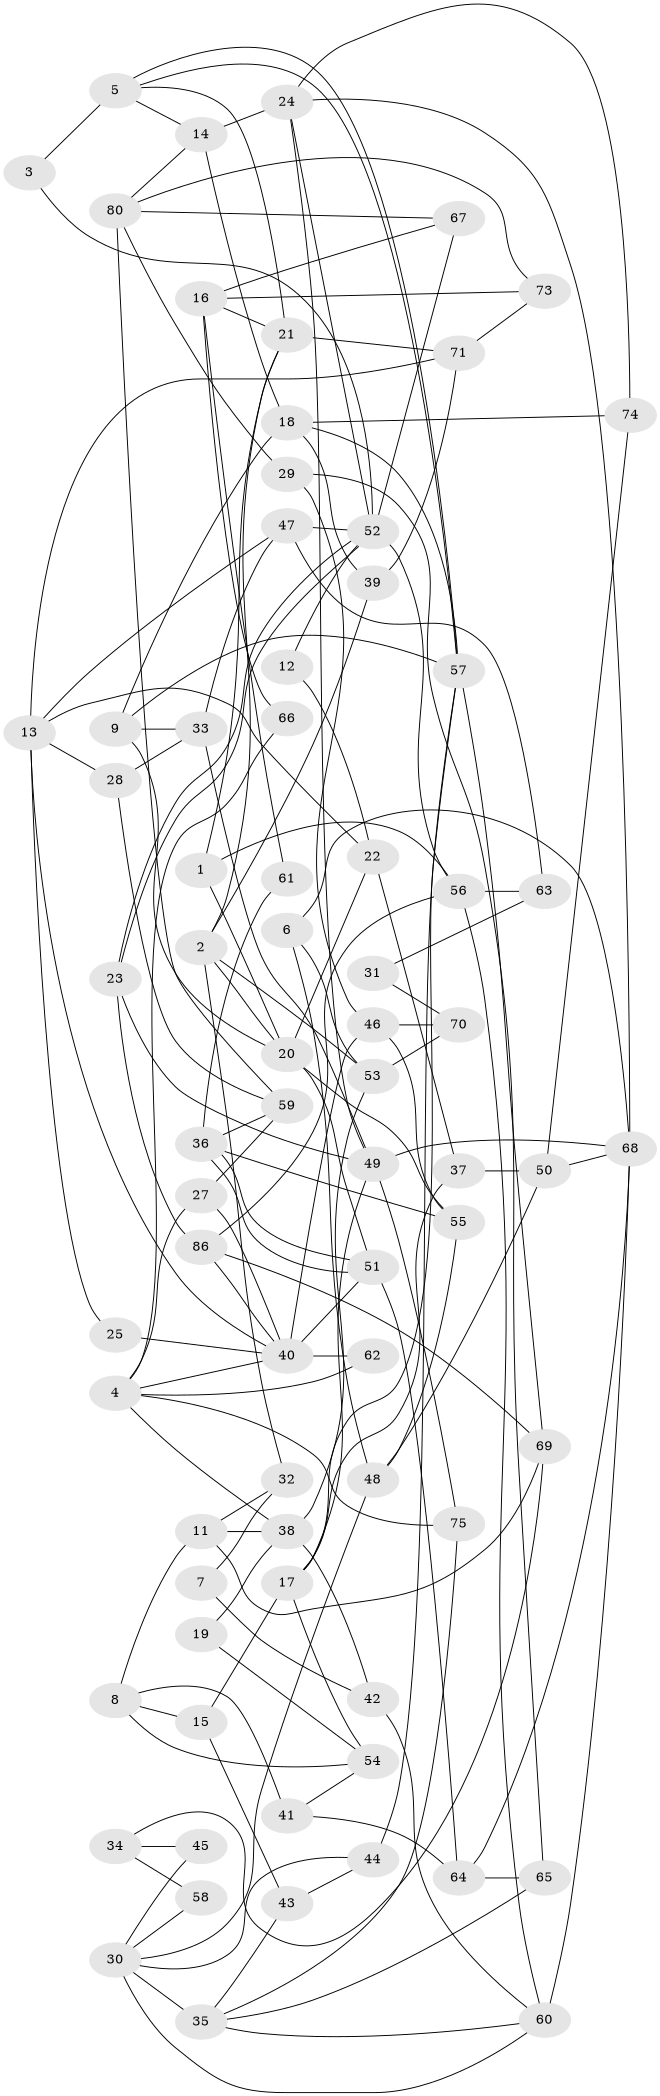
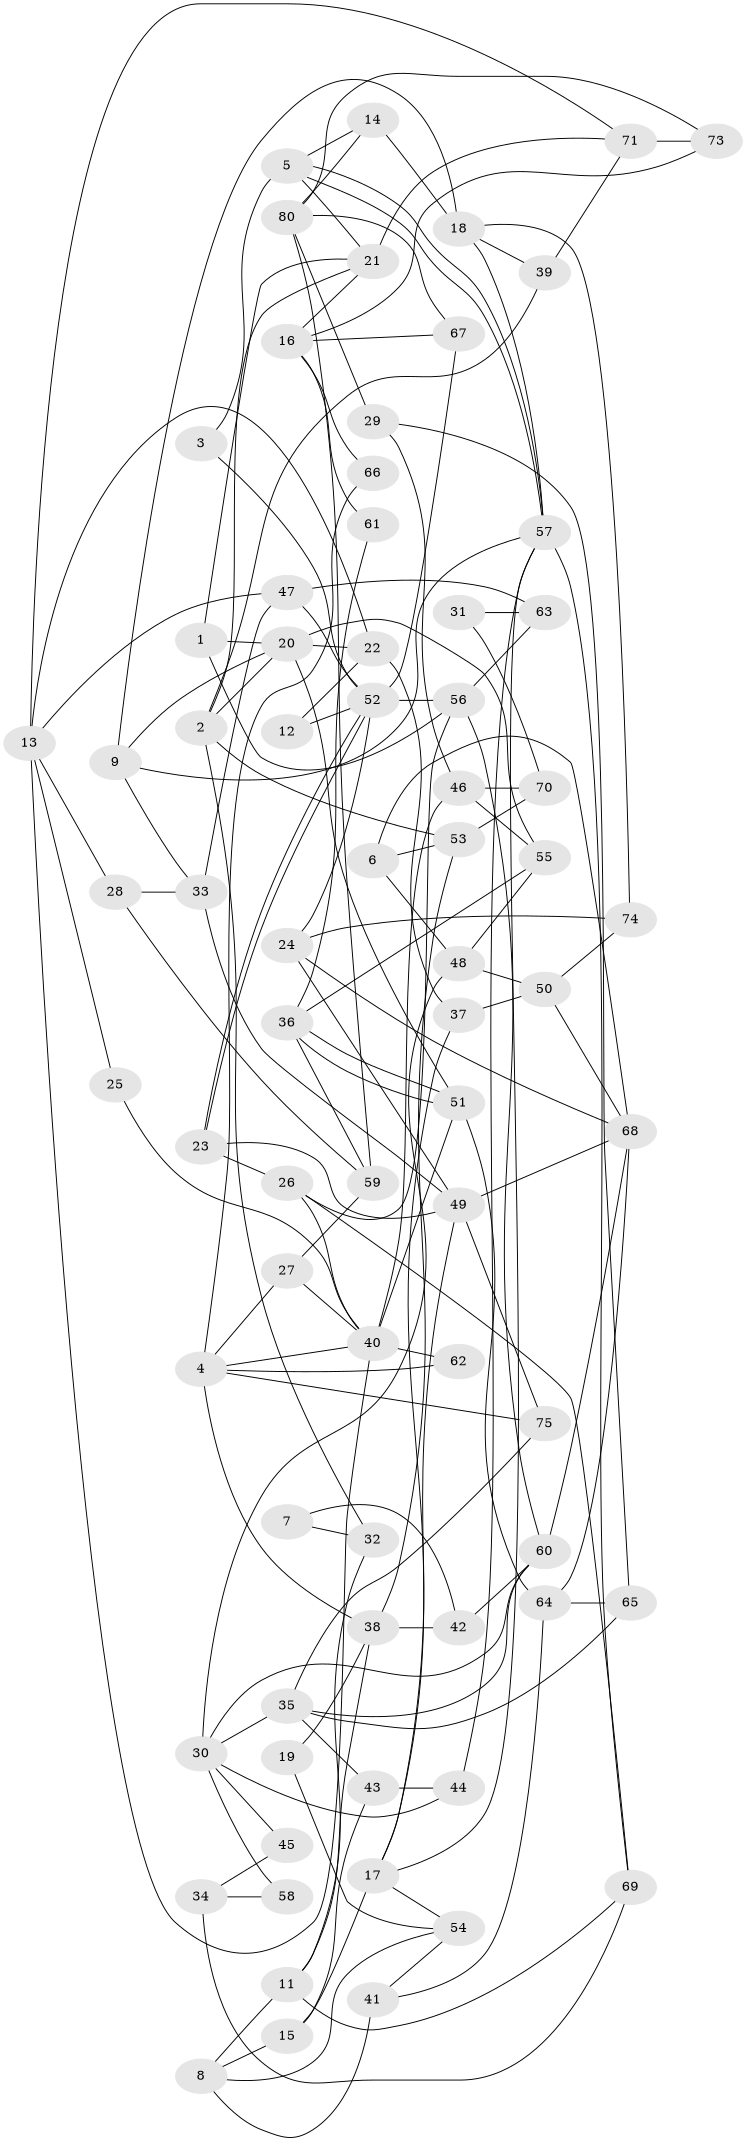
(244, 118) -> none
(201, 1247) -> (287, 1183)
